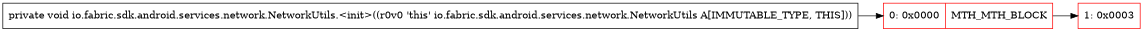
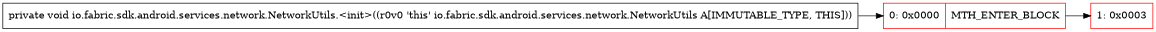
(999, 16) -> (1005, 16)
